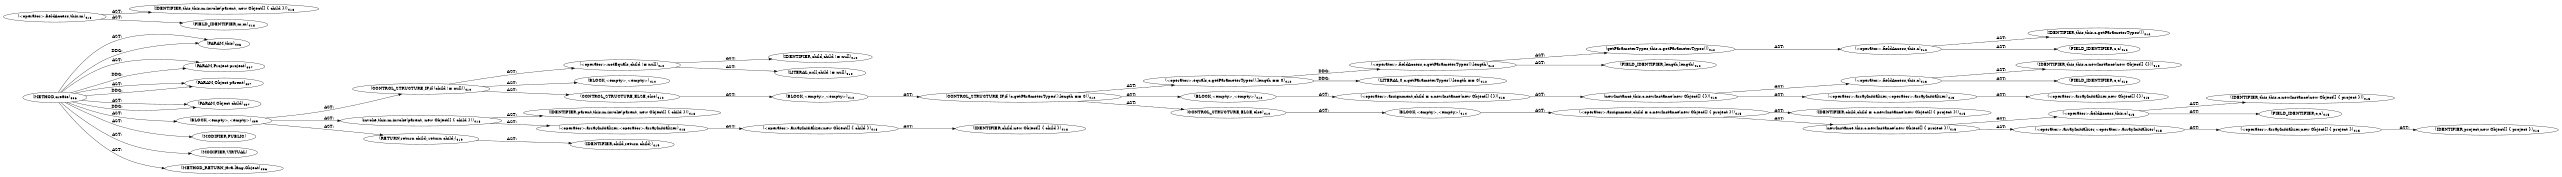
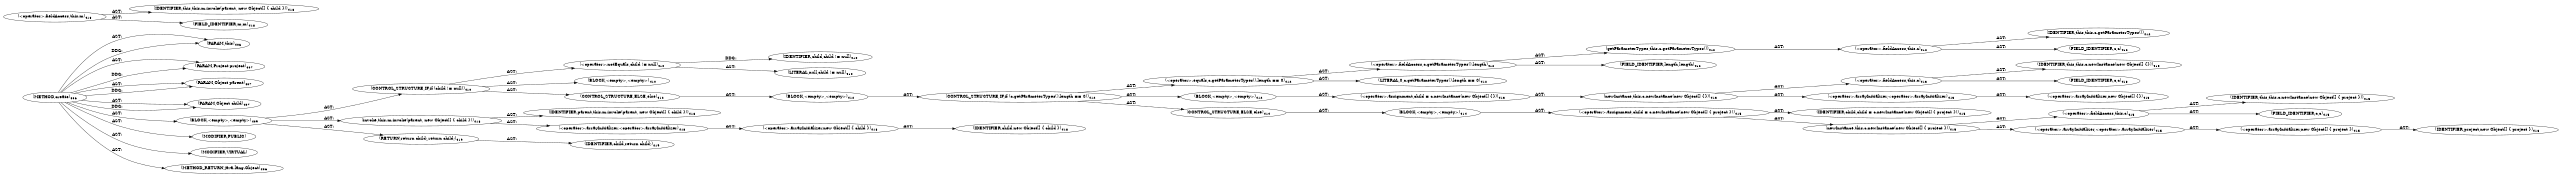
(732, 58) -> (732, 58)
(1325, 71) -> (1325, 71)
(1325, 79) -> (1325, 79)
